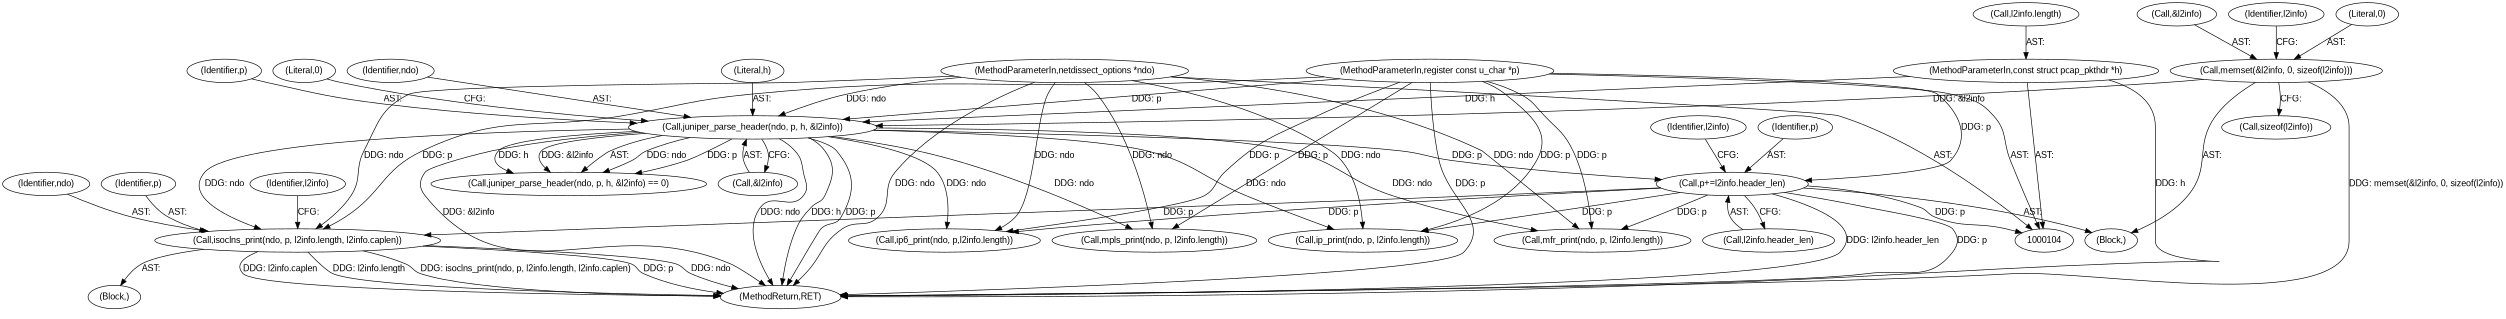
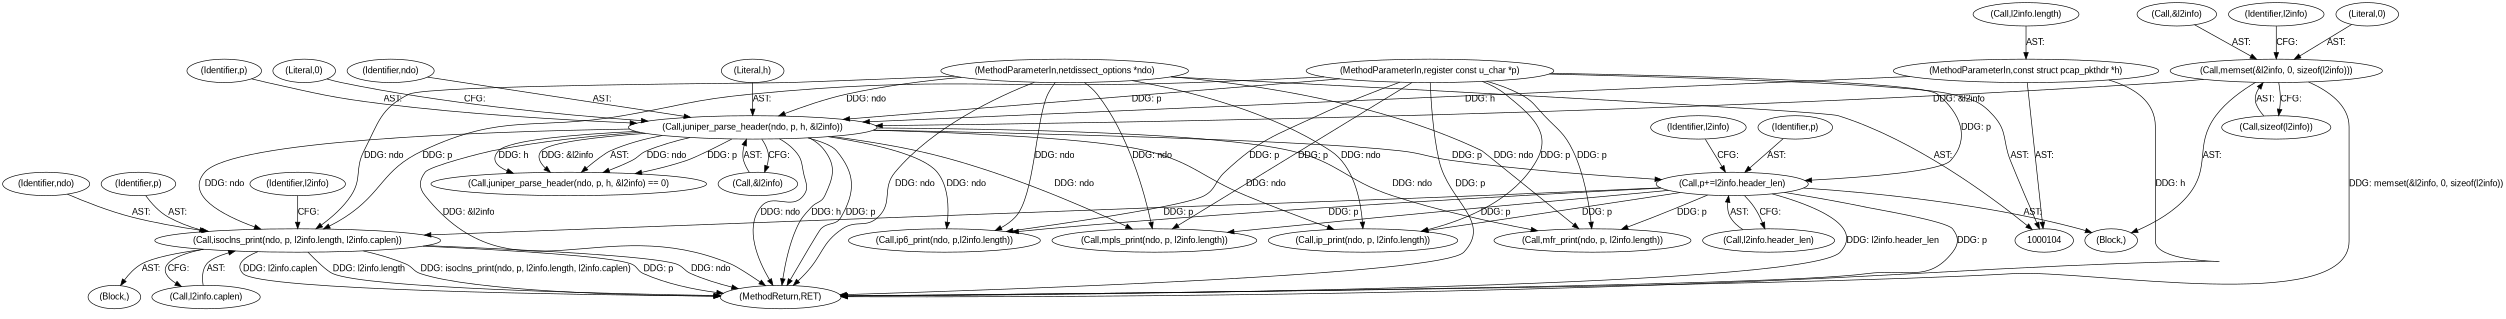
none -> (2256, 103)
(1913, 205) -> (1473, 209)
none -> (206, 297)
